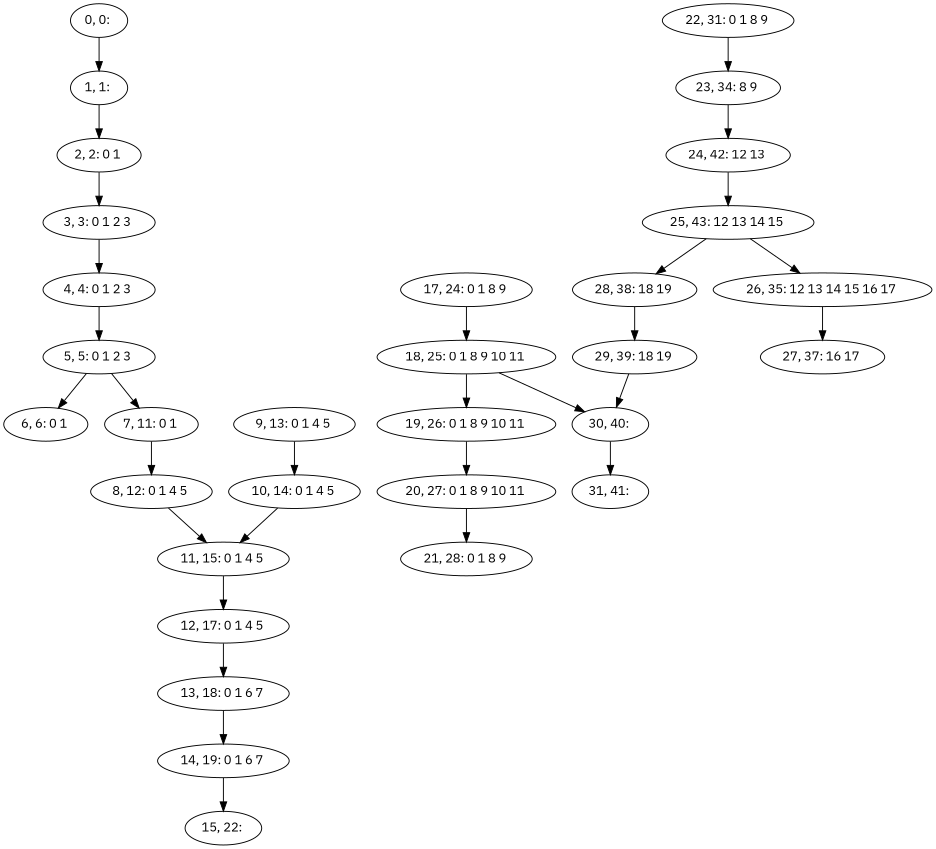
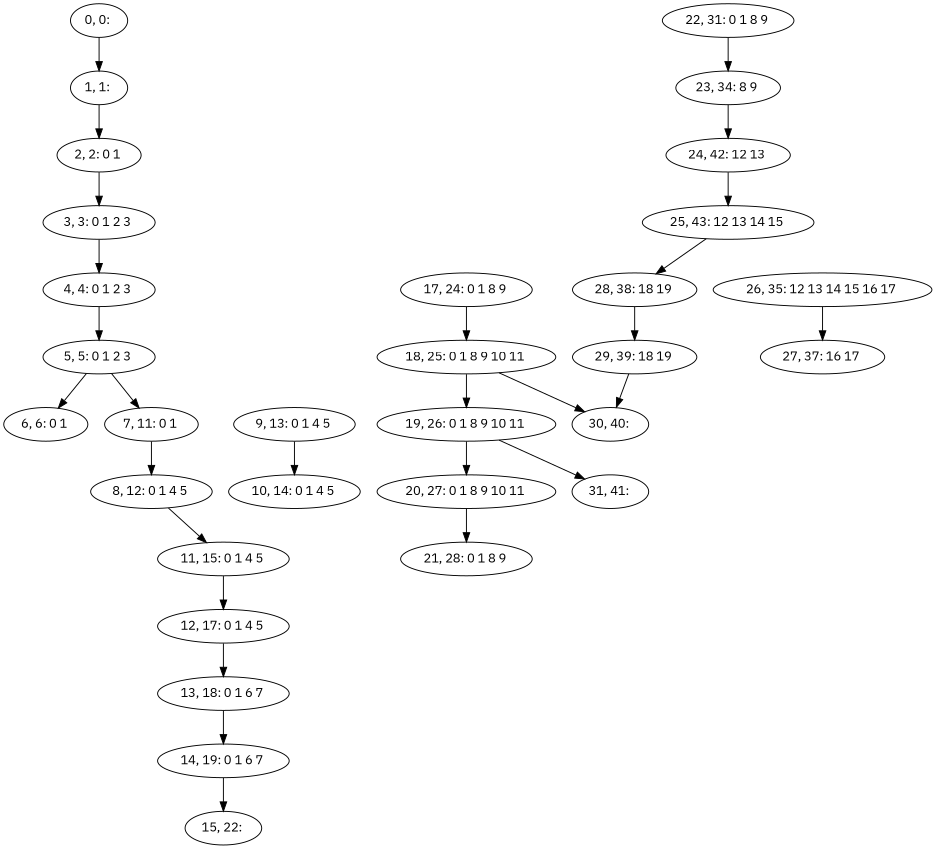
(771, 253) -> none
(610, 453) -> (538, 458)
(262, 522) -> none
